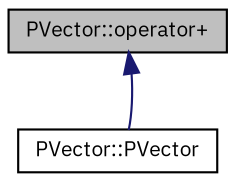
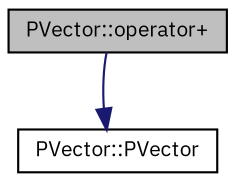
(132, 102) -> (104, 80)
